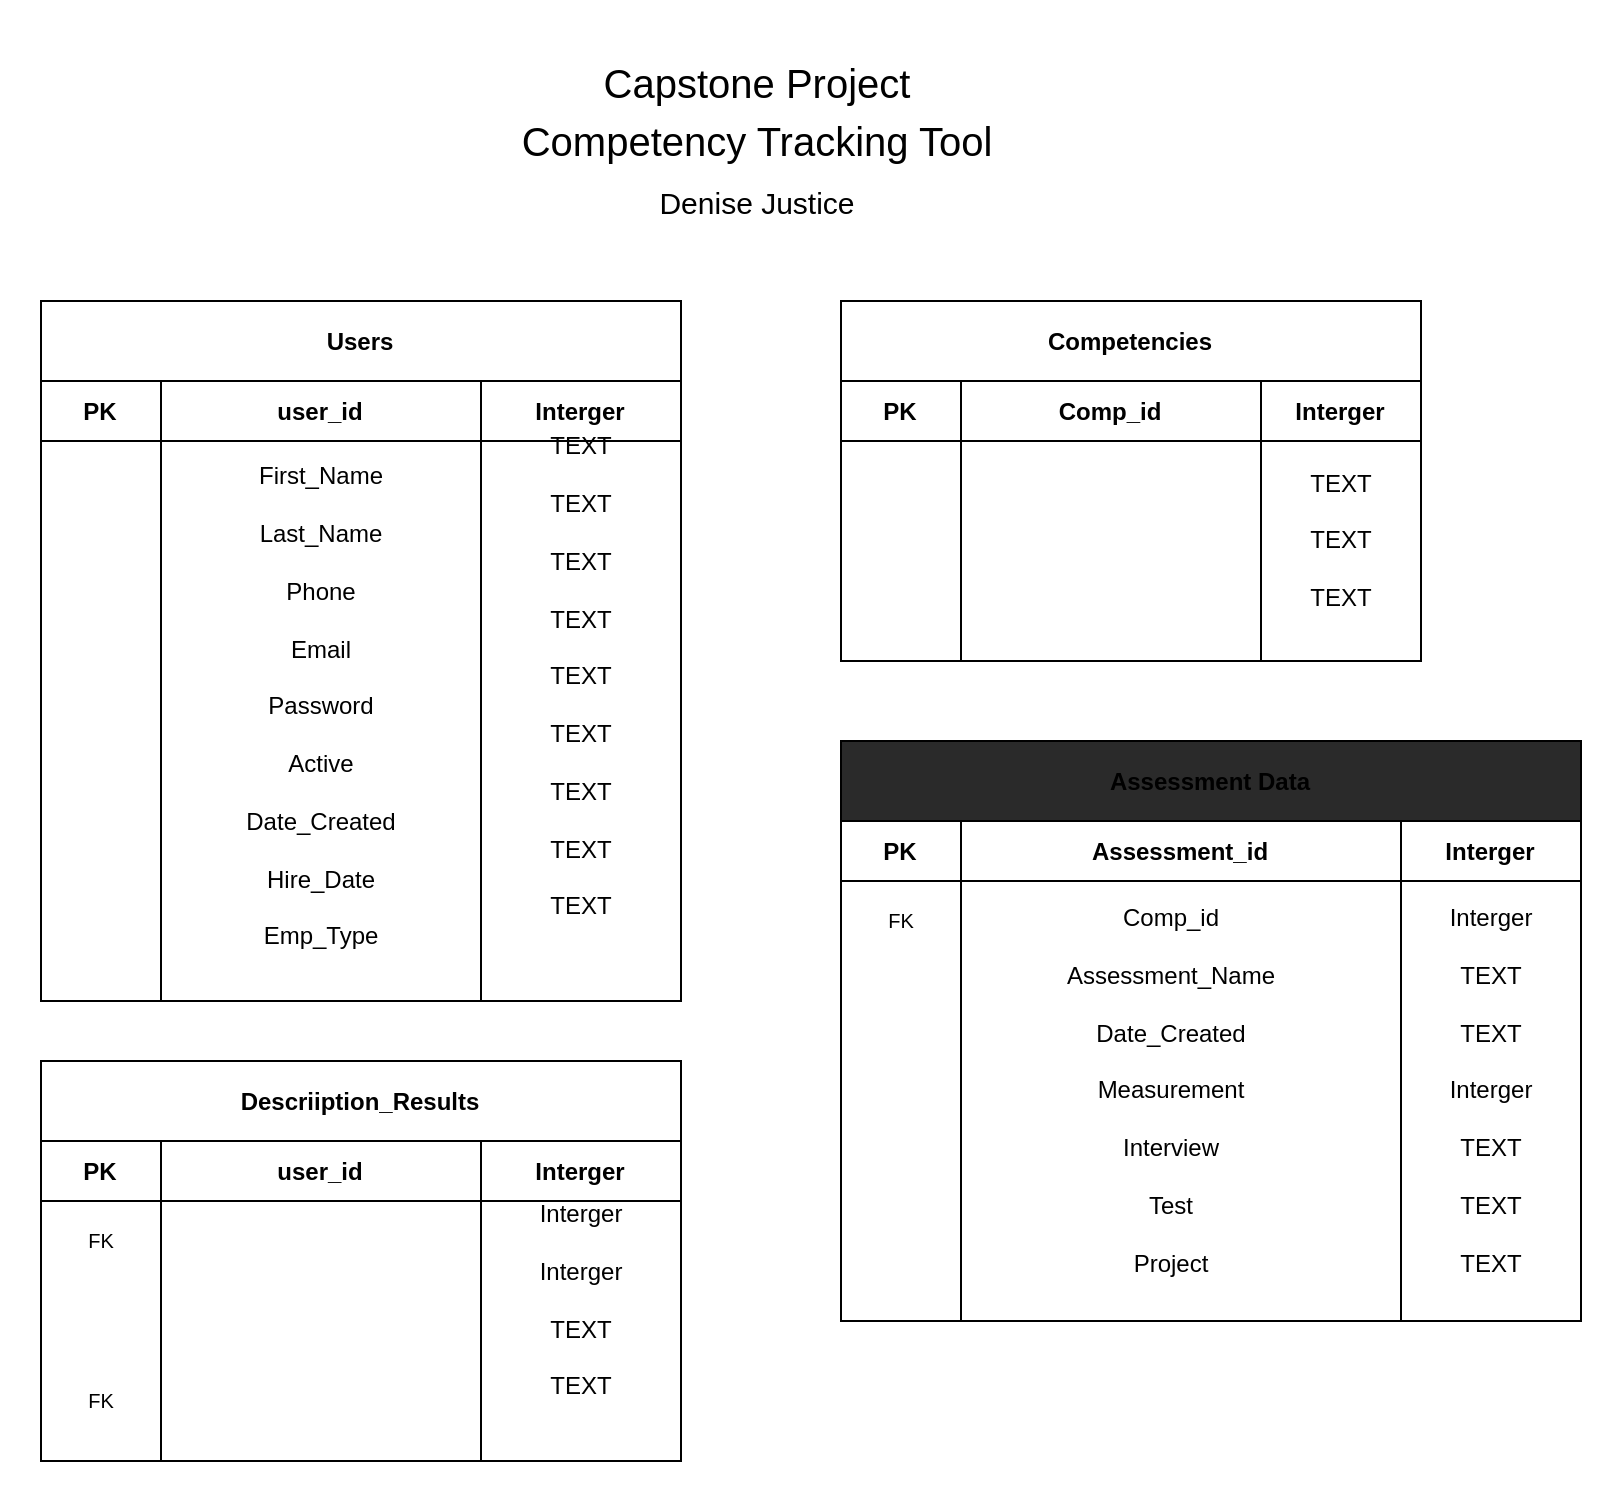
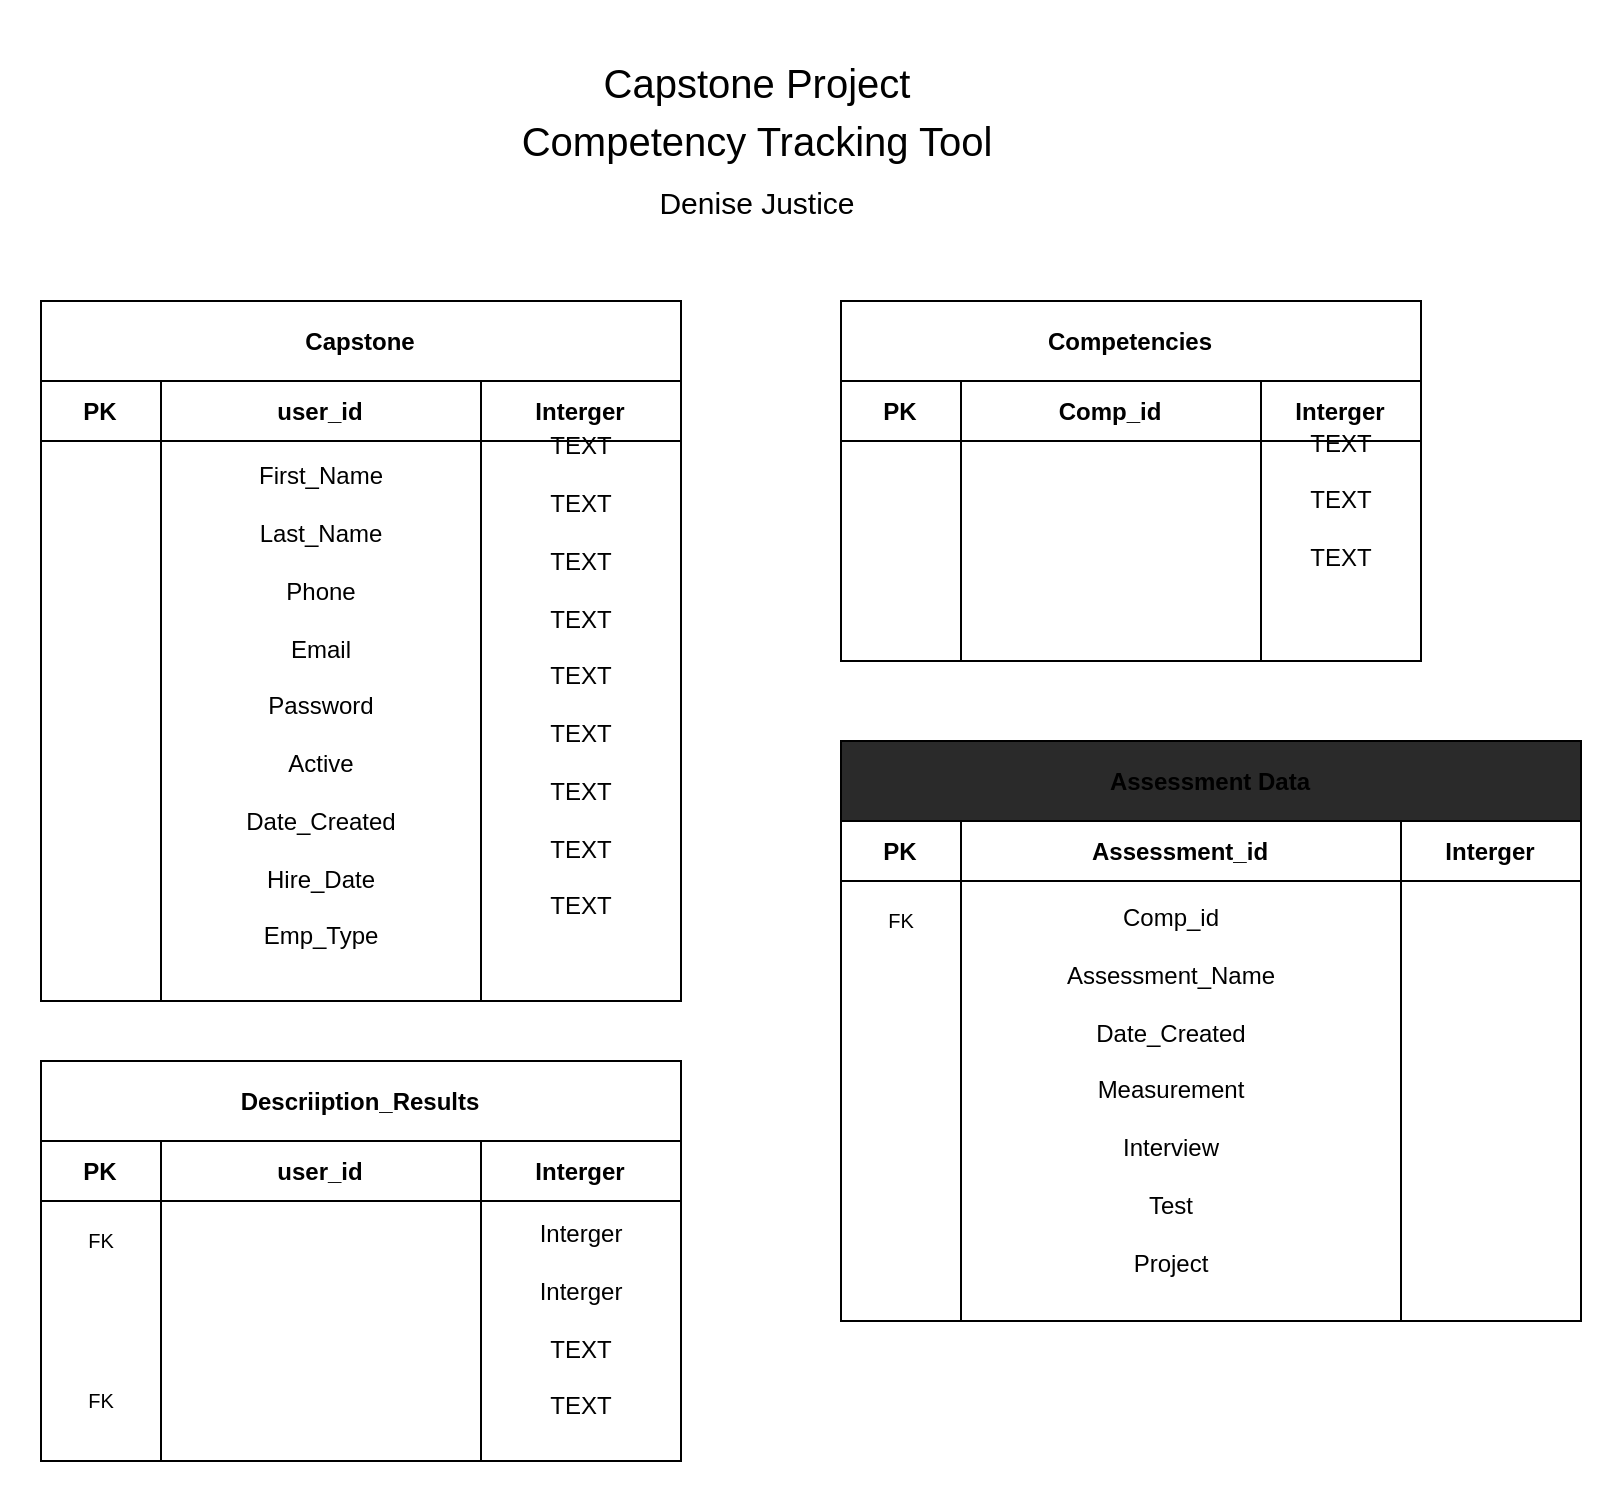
(360, 342) -> (360, 342)
(1341, 541) -> (1341, 501)
(1491, 1091) -> none
(581, 1301) -> (581, 1321)
